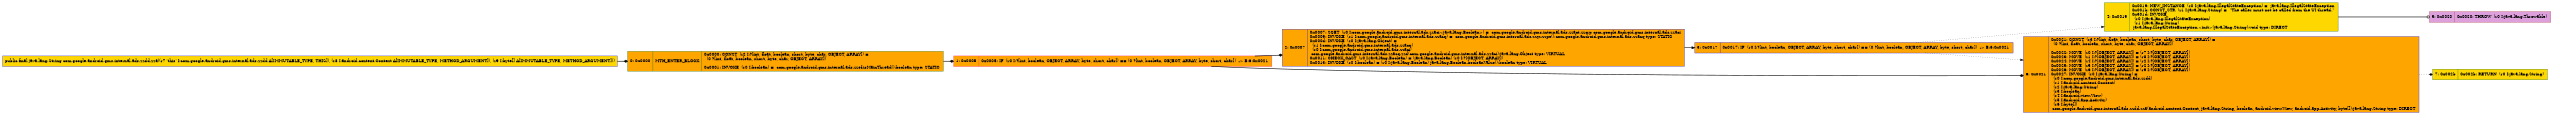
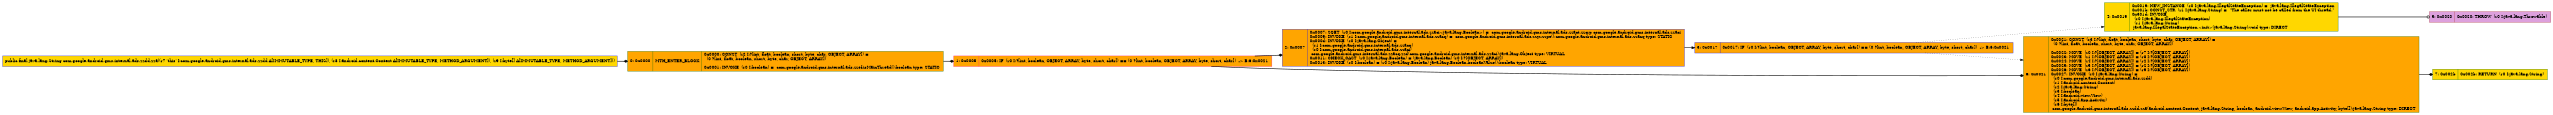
(2221, 74) -> (2221, 74)
(2424, 74) -> (2424, 74)
